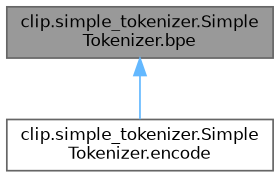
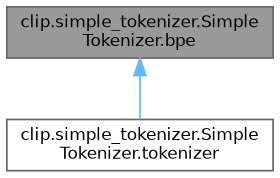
(140, 145) -> (140, 145)
